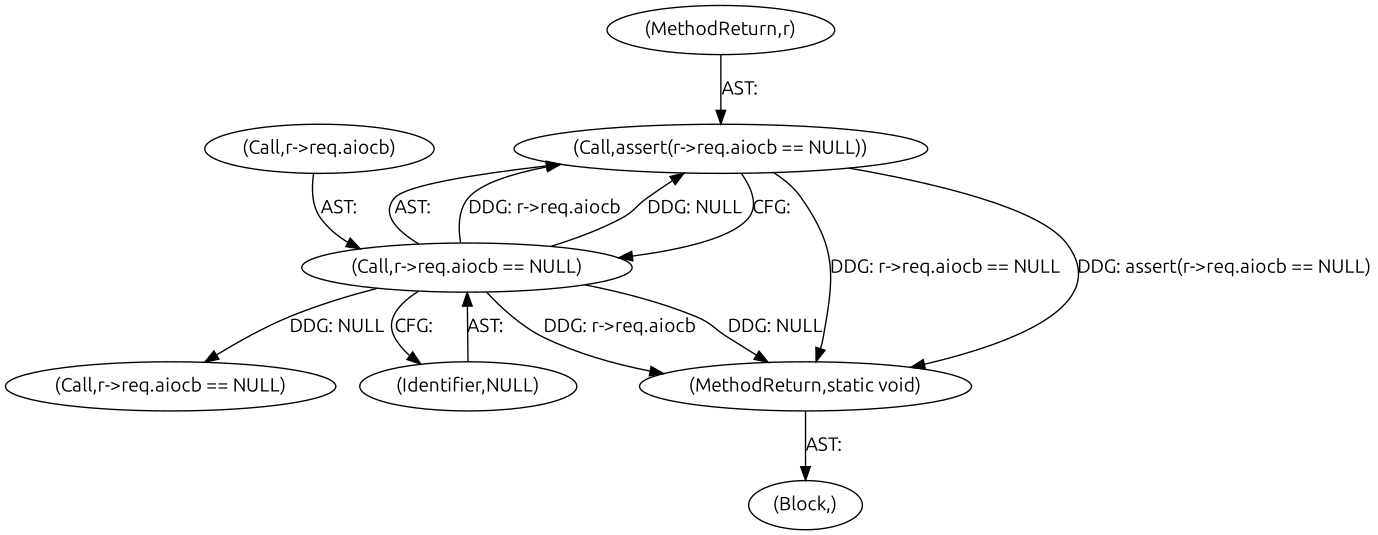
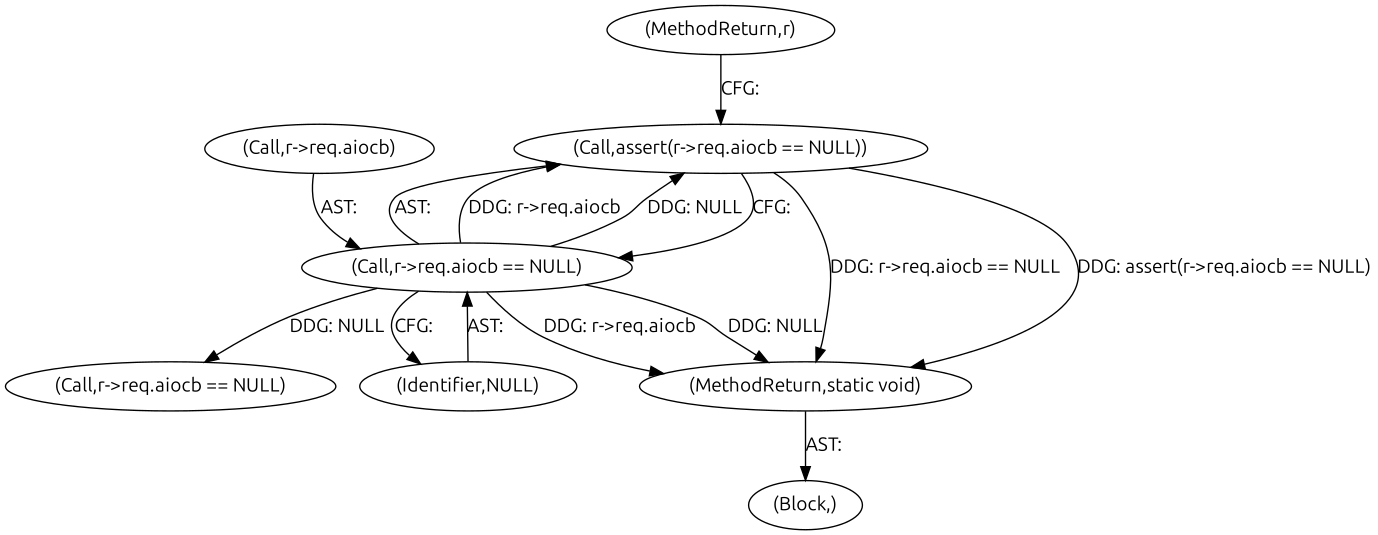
(743, 89) -> (743, 89)
